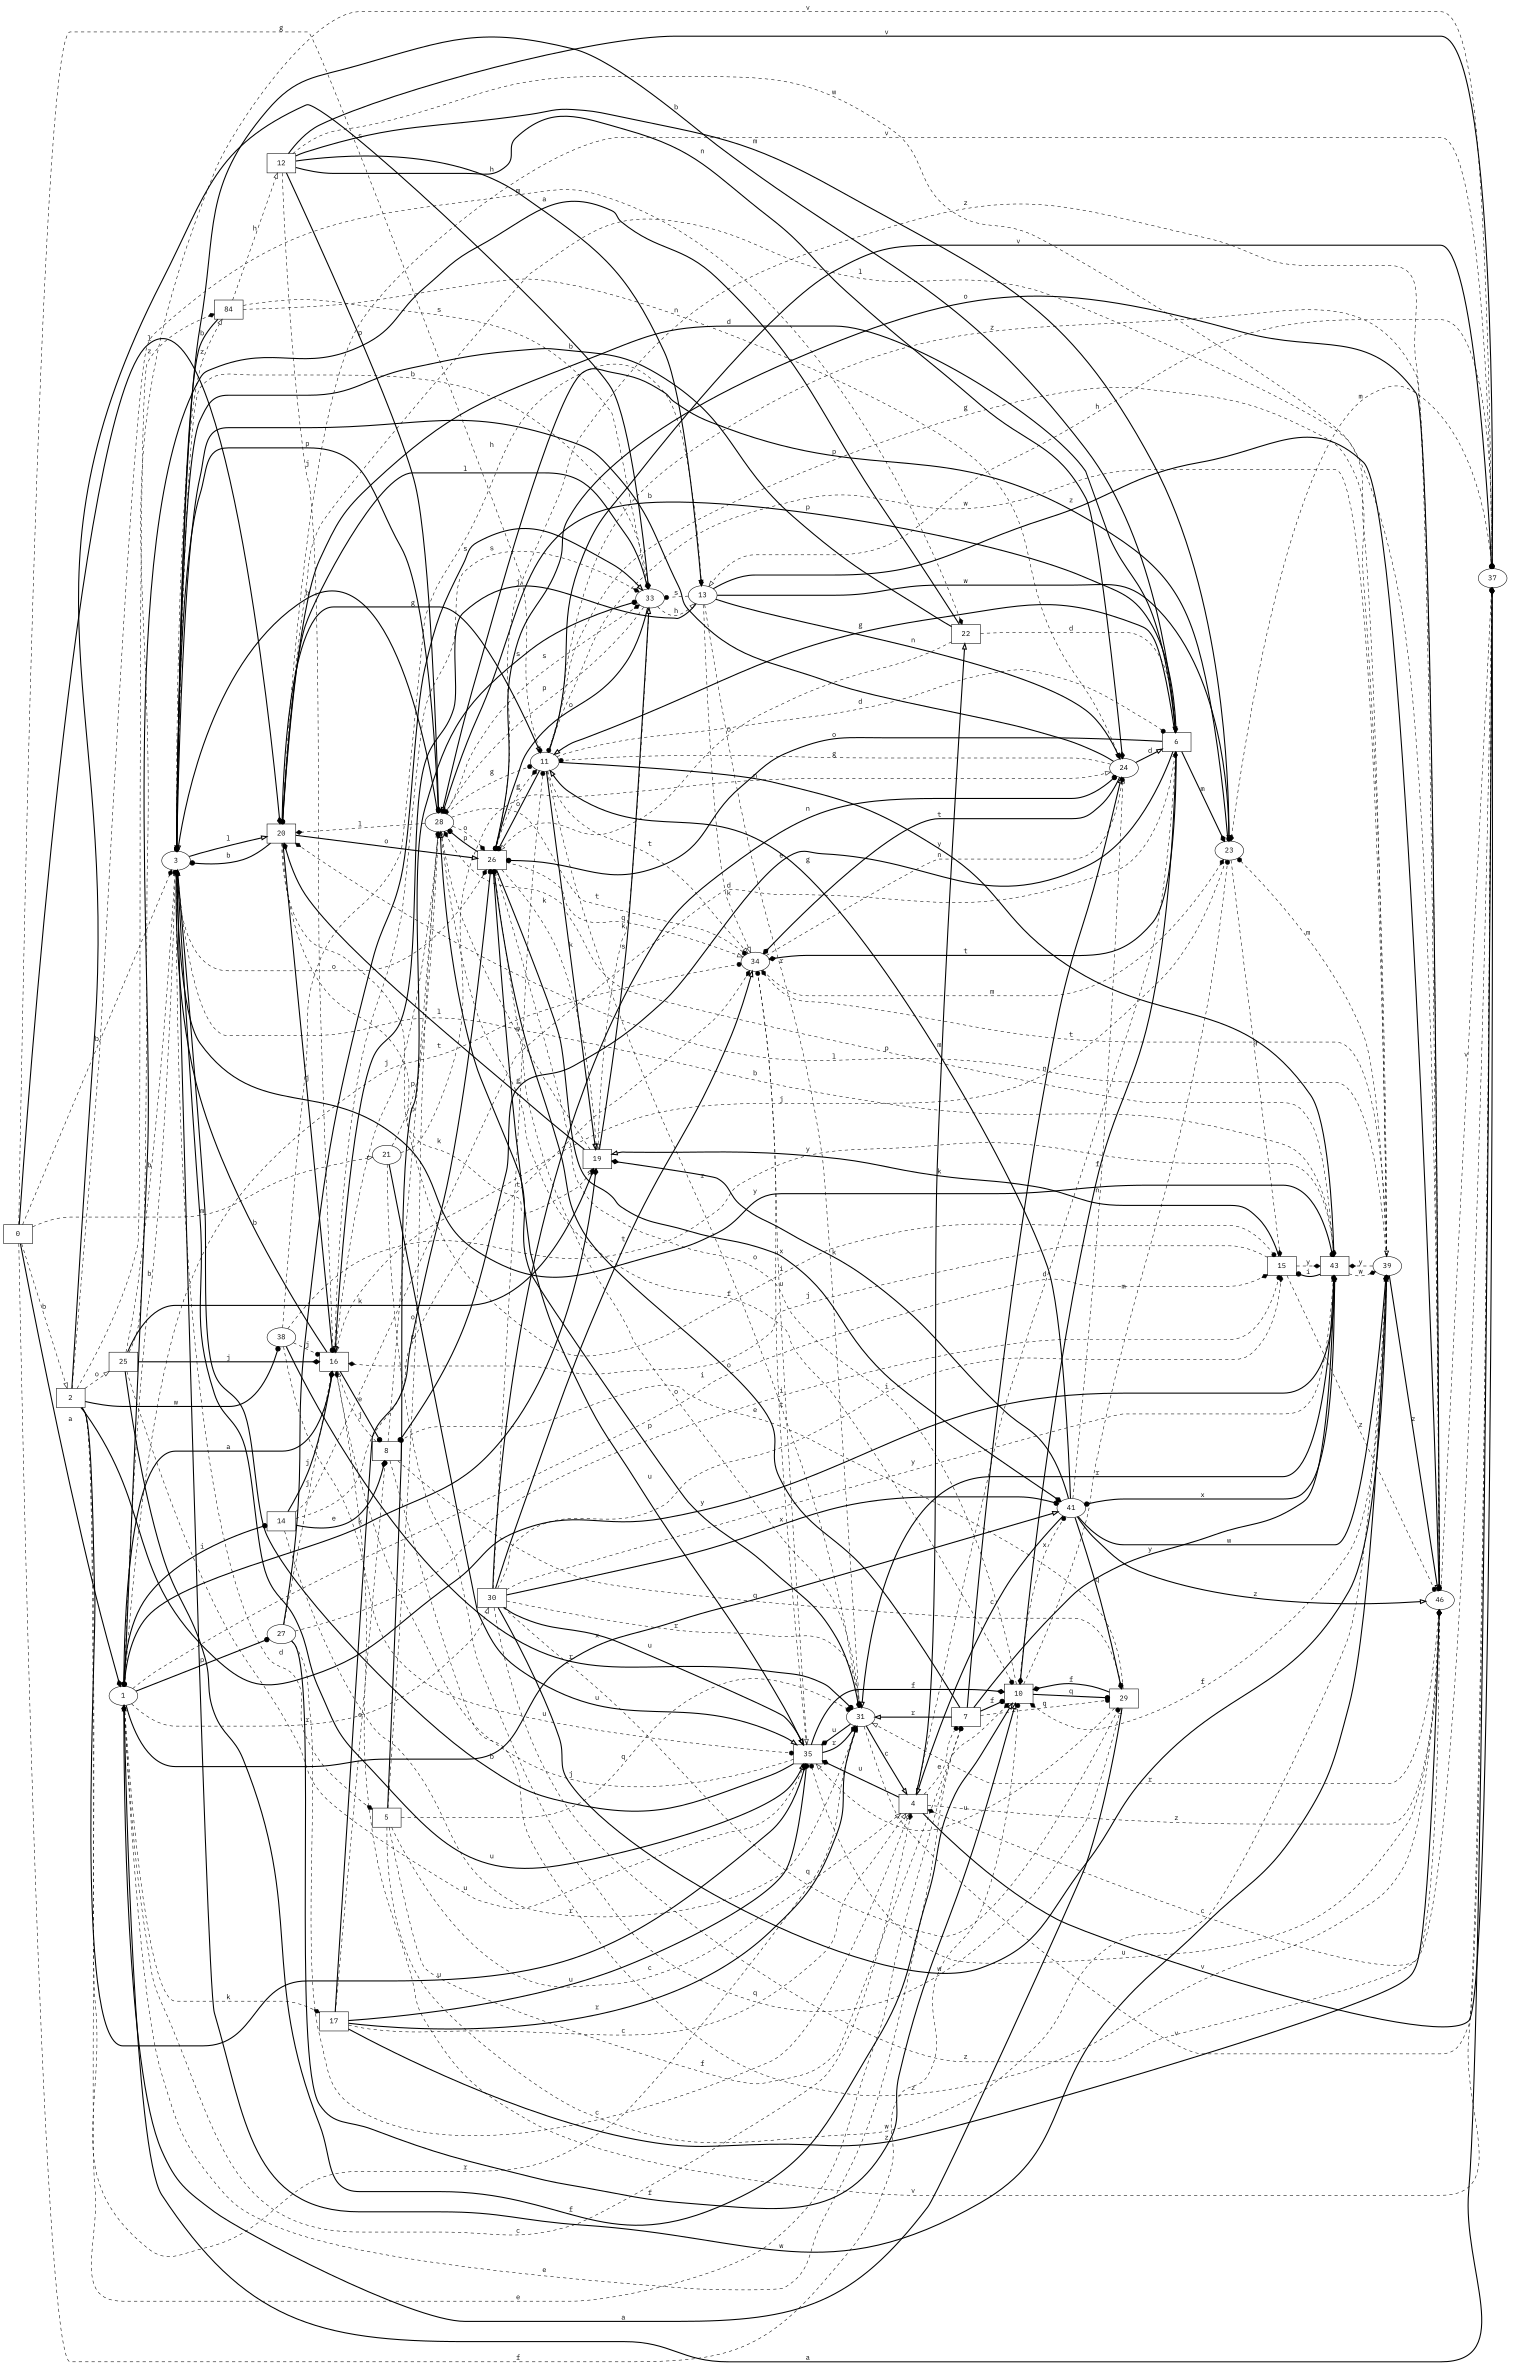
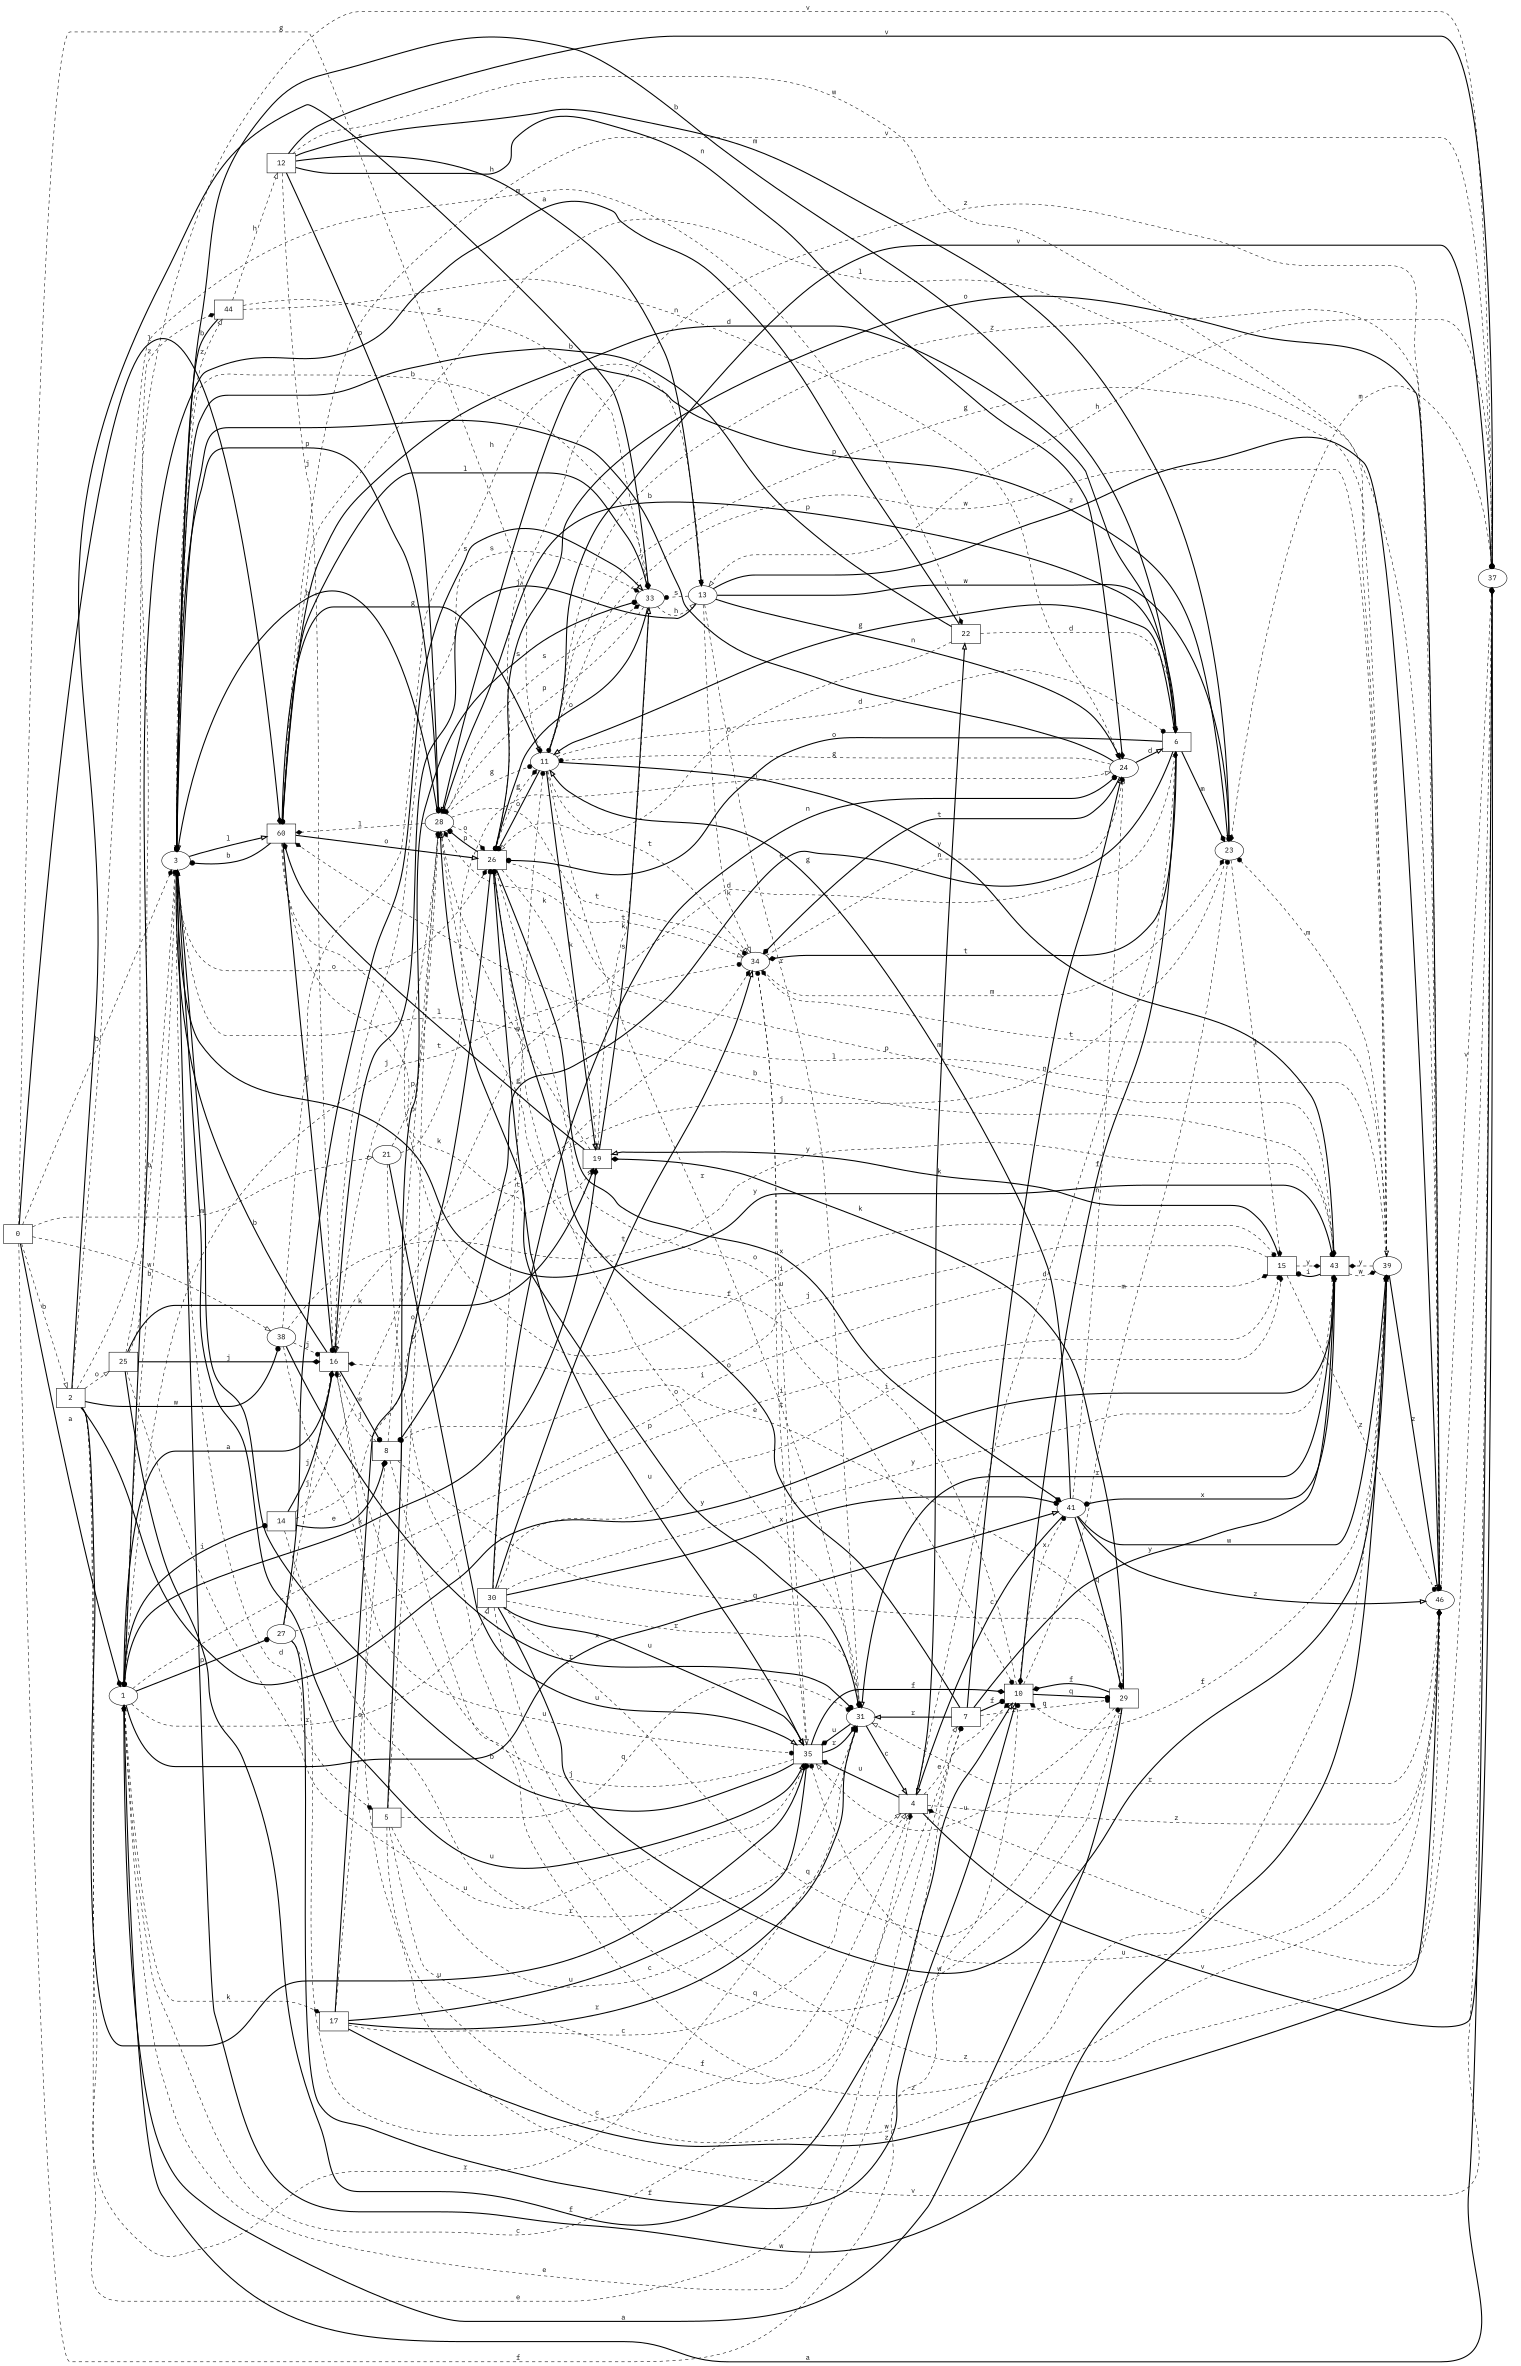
(229, 310) -> (229, 310)
(281, 834) -> (281, 834)
(624, 918) -> (624, 918)
(1256, 1042) -> (1256, 1042)
none -> (148, 1268)
(887, 1294) -> (1031, 1306)
(943, 1768) -> (943, 1768)
(1431, 2054) -> none
